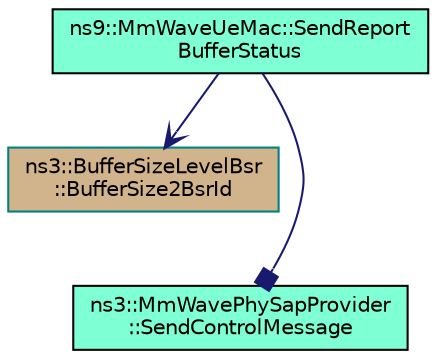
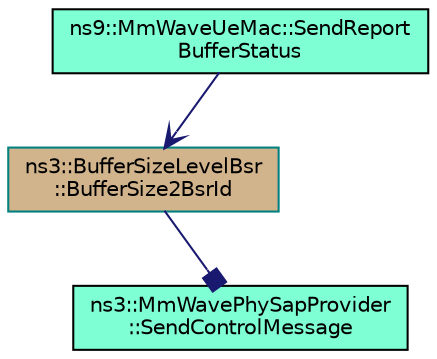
(303, 169) -> (186, 240)
